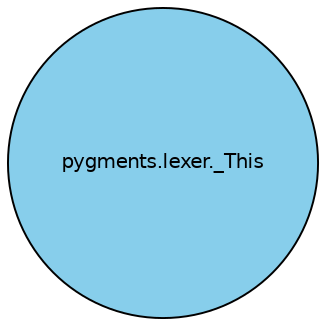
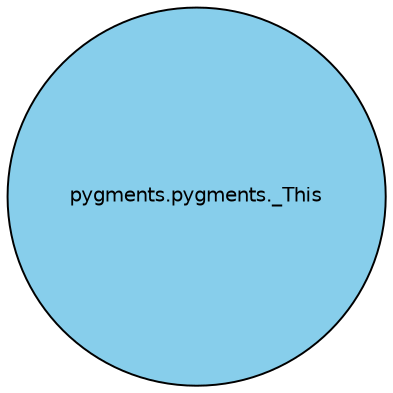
(163, 163) -> (197, 197)
